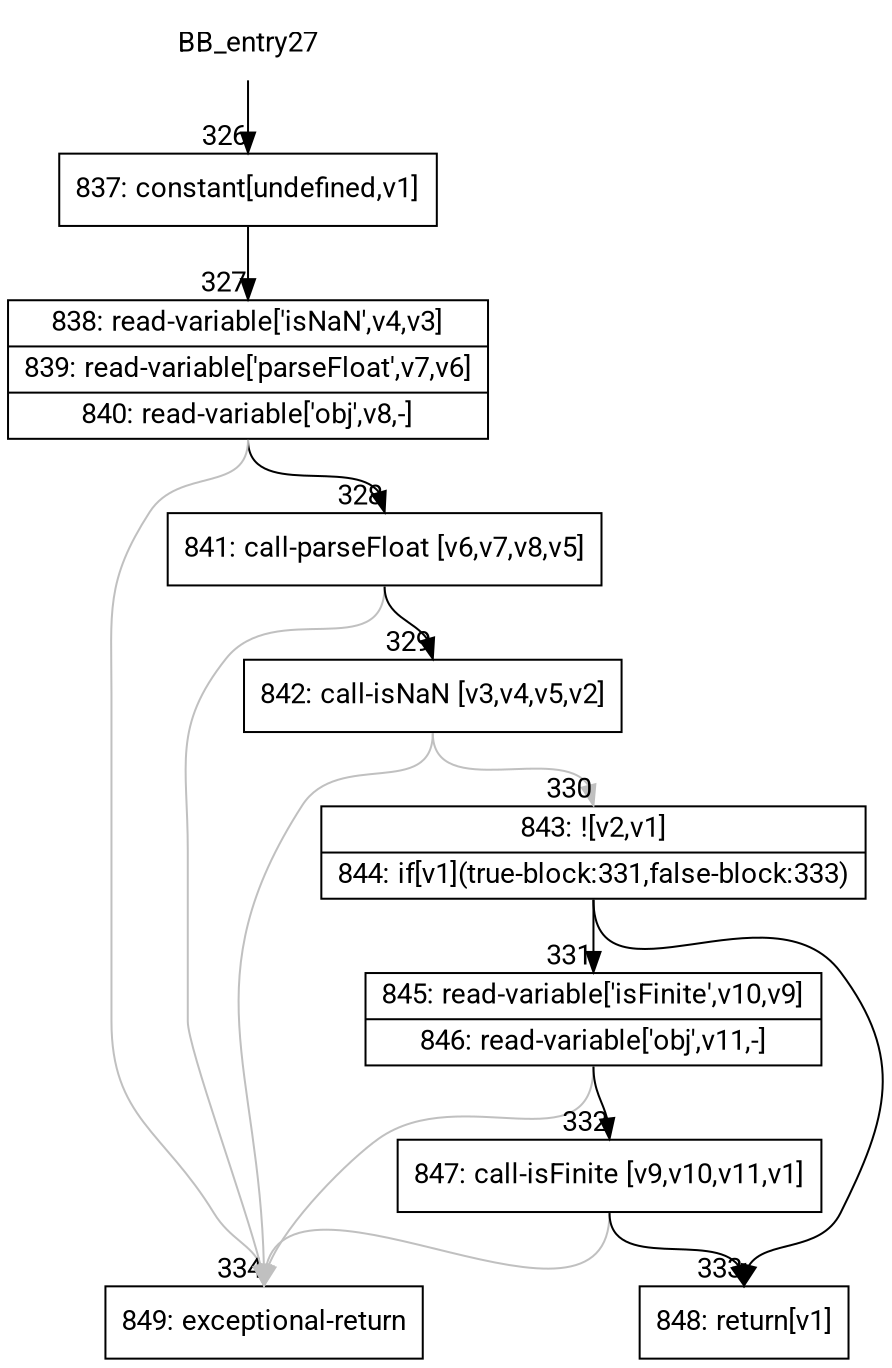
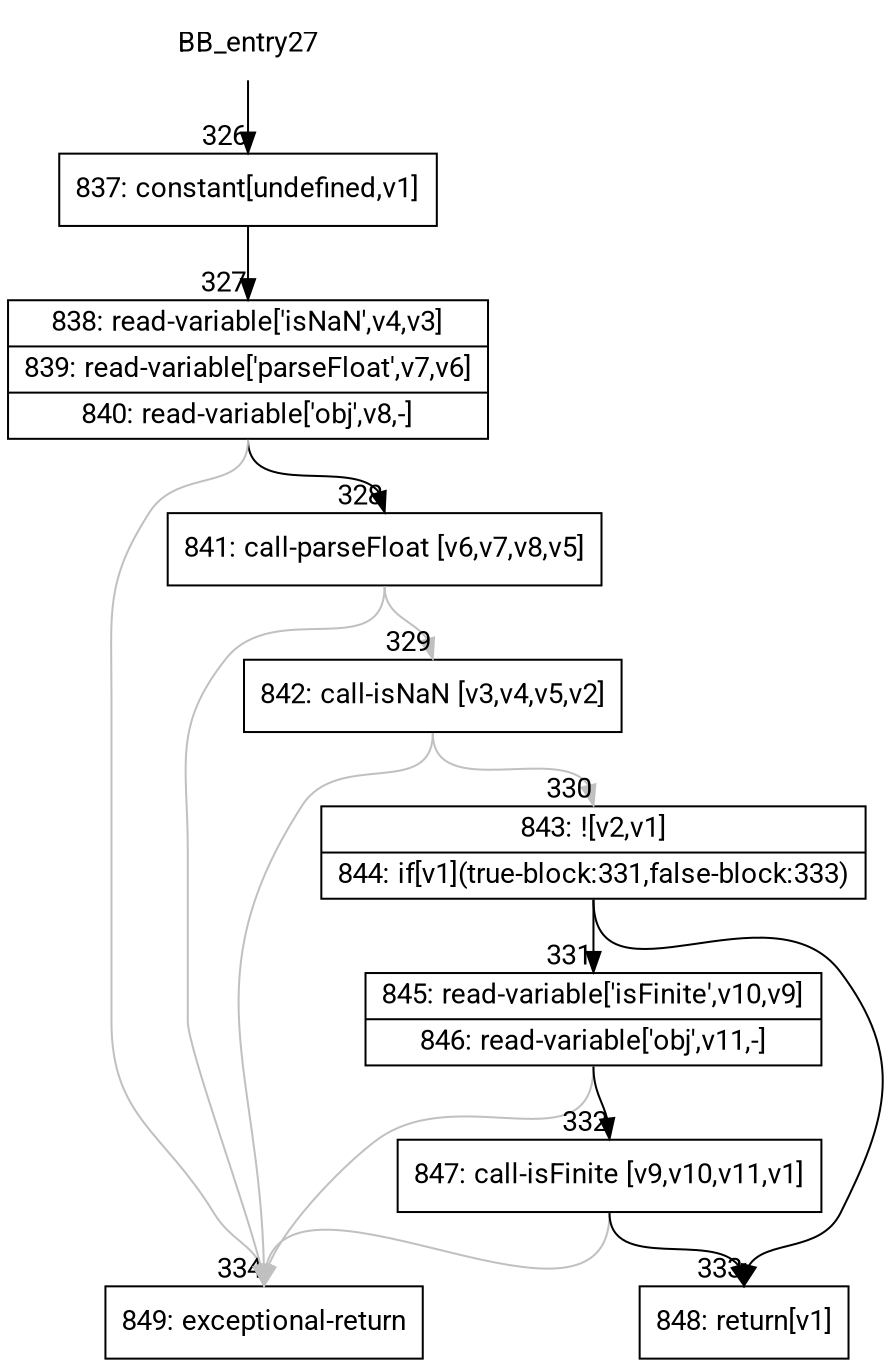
(400, 617) -> (400, 617)
